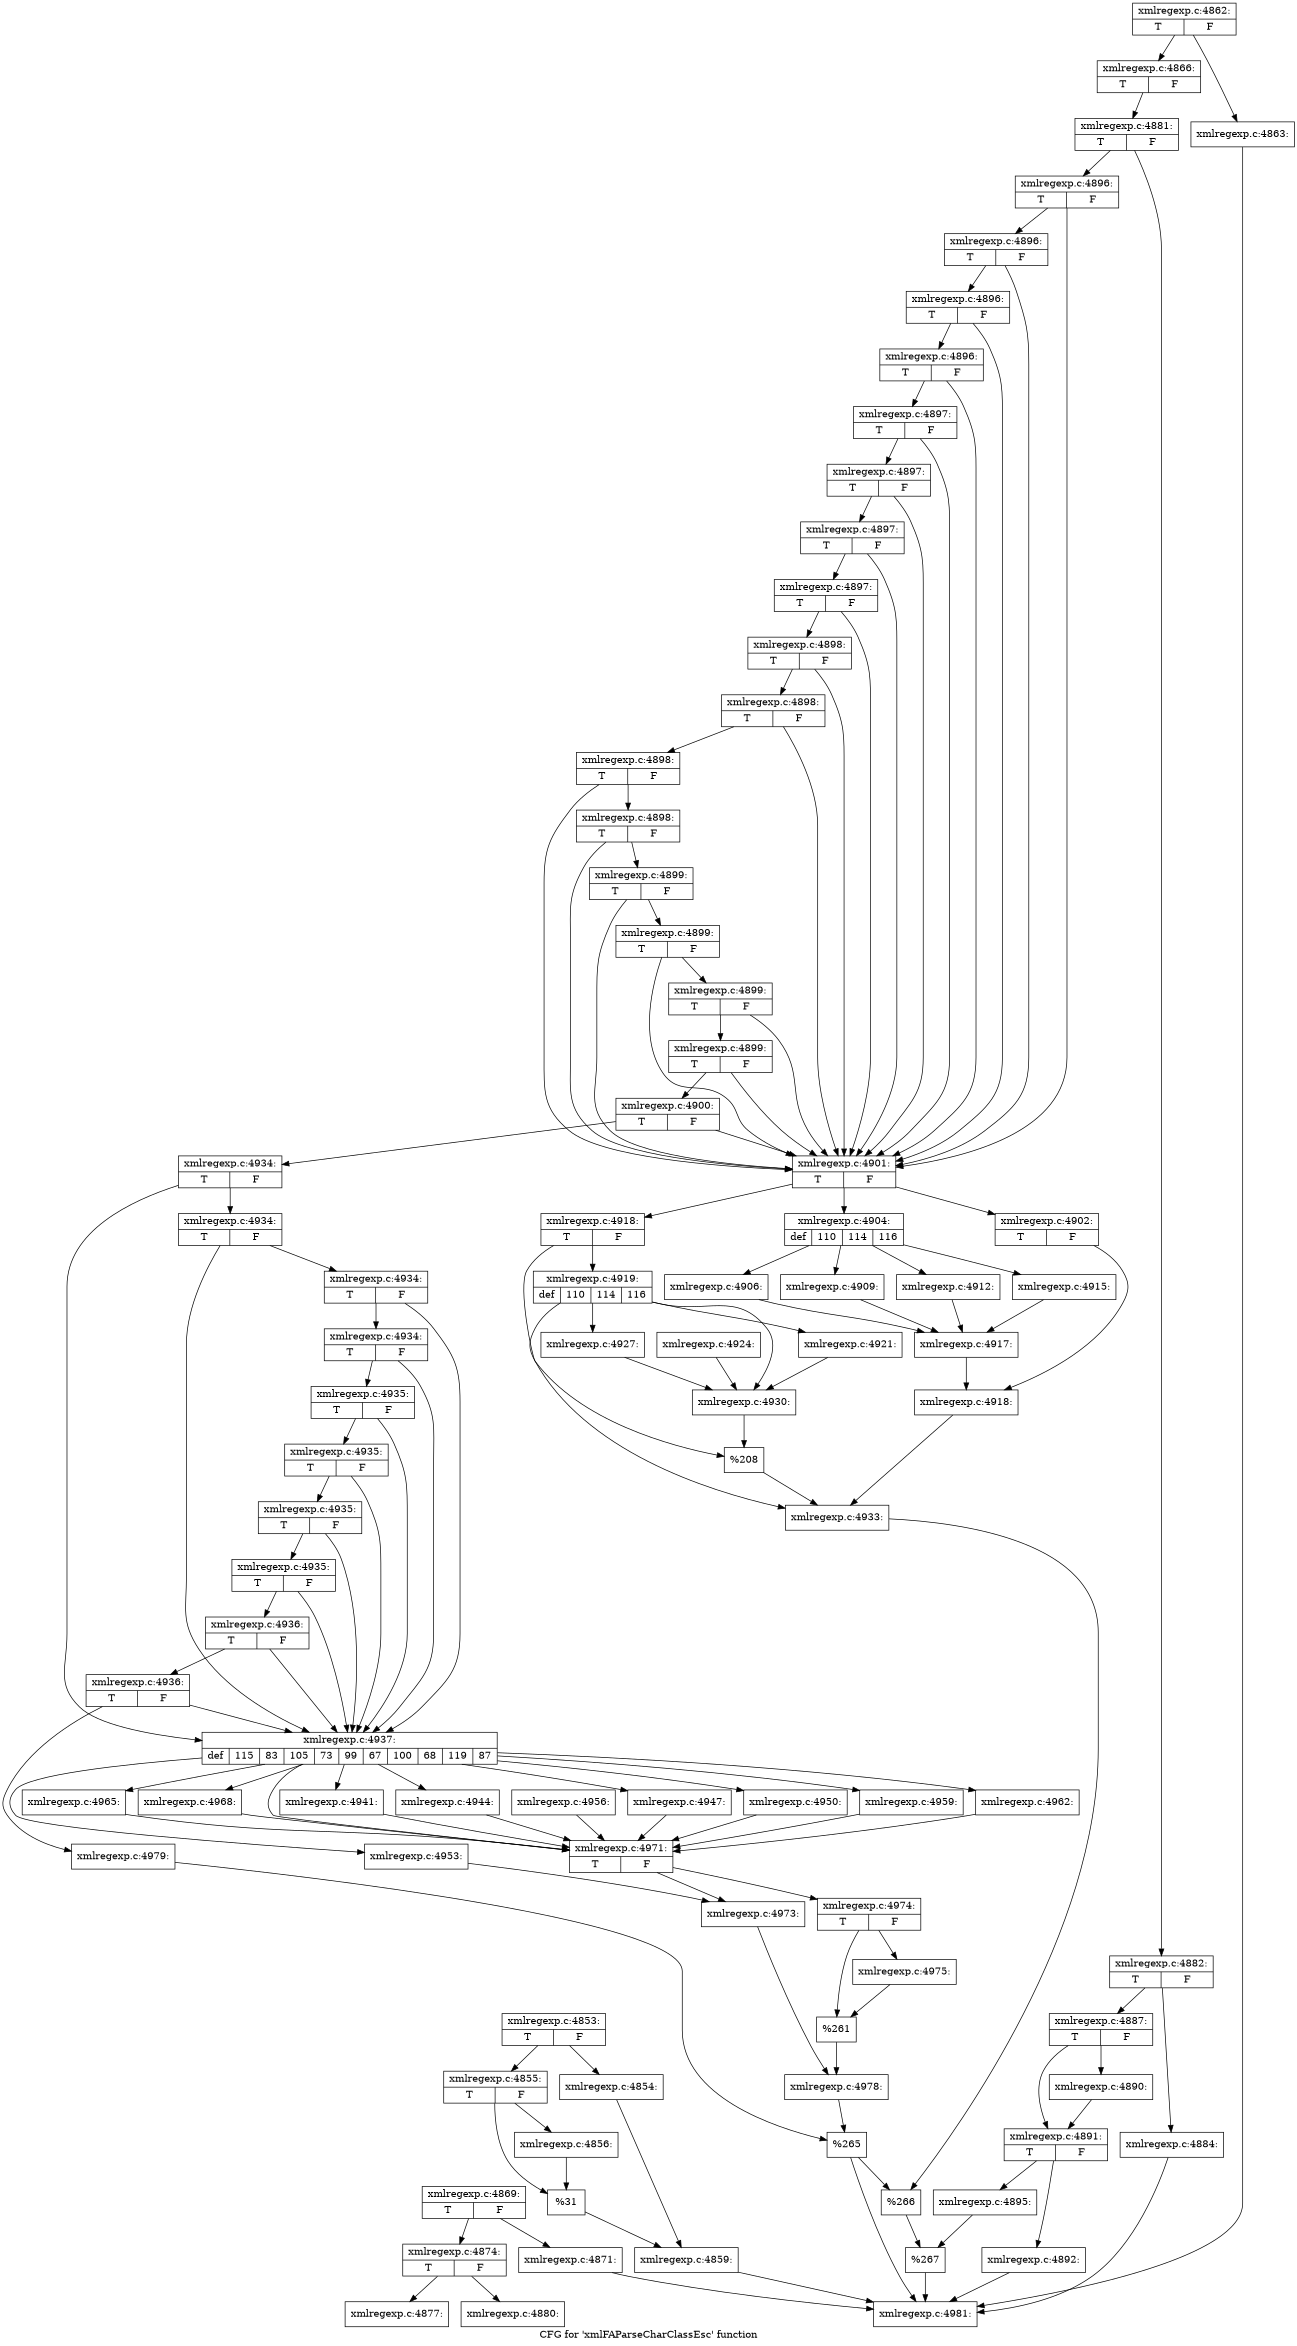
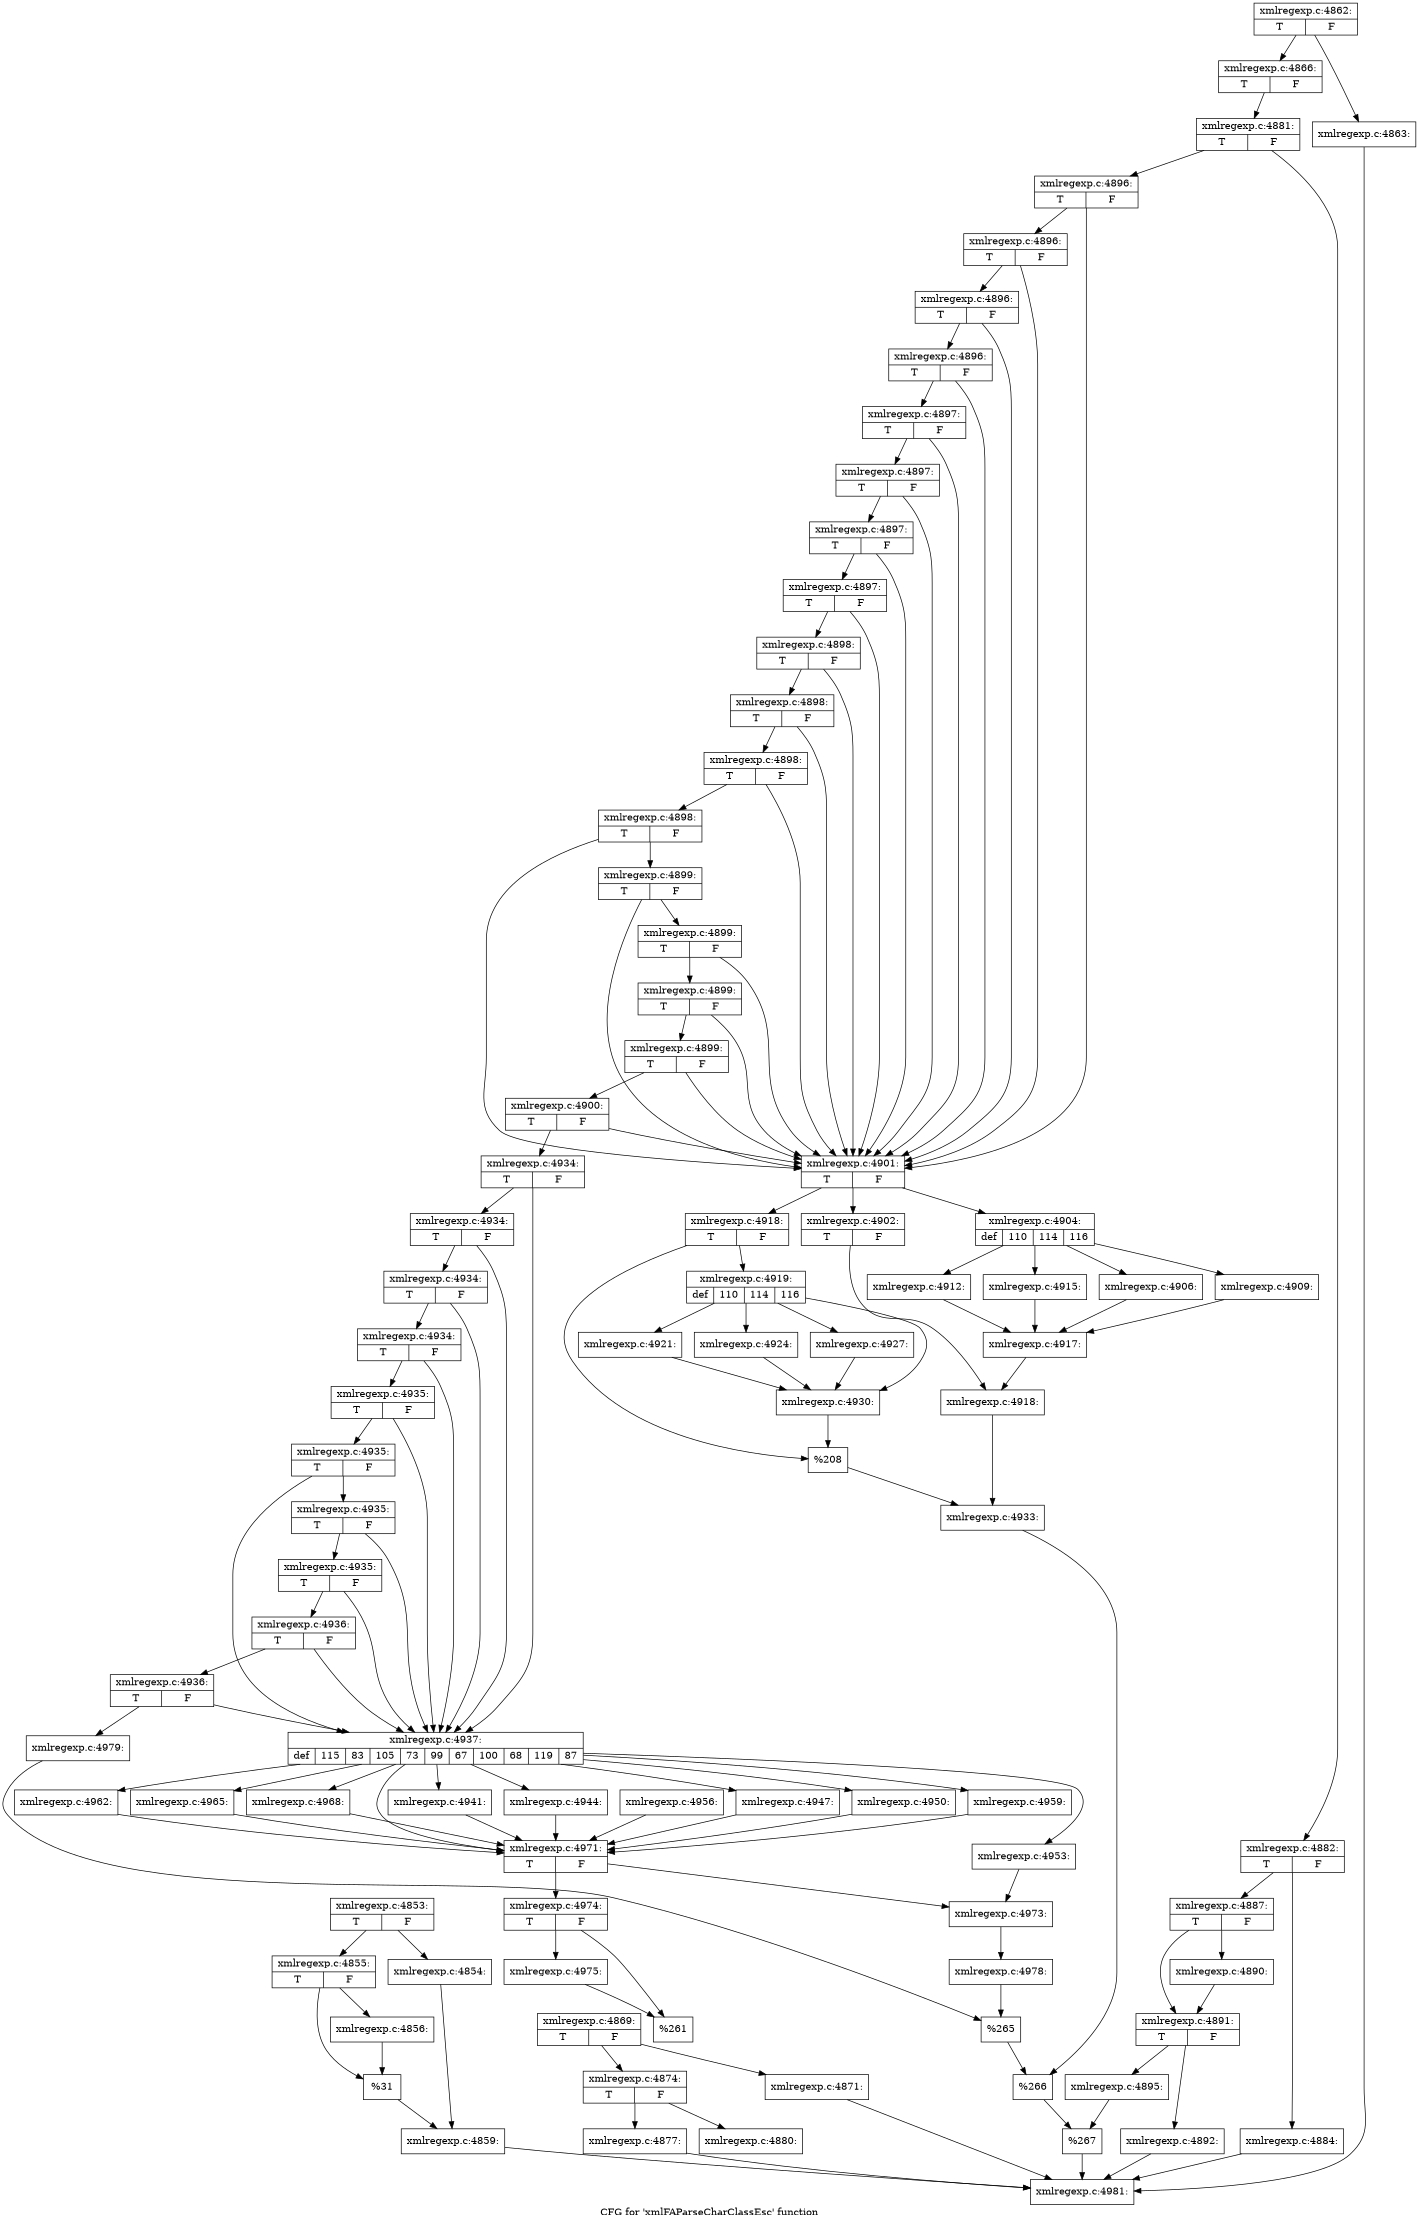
(611, 1440) -> (746, 1314)
(836, 2055) -> none
(877, 2229) -> (787, 2167)
